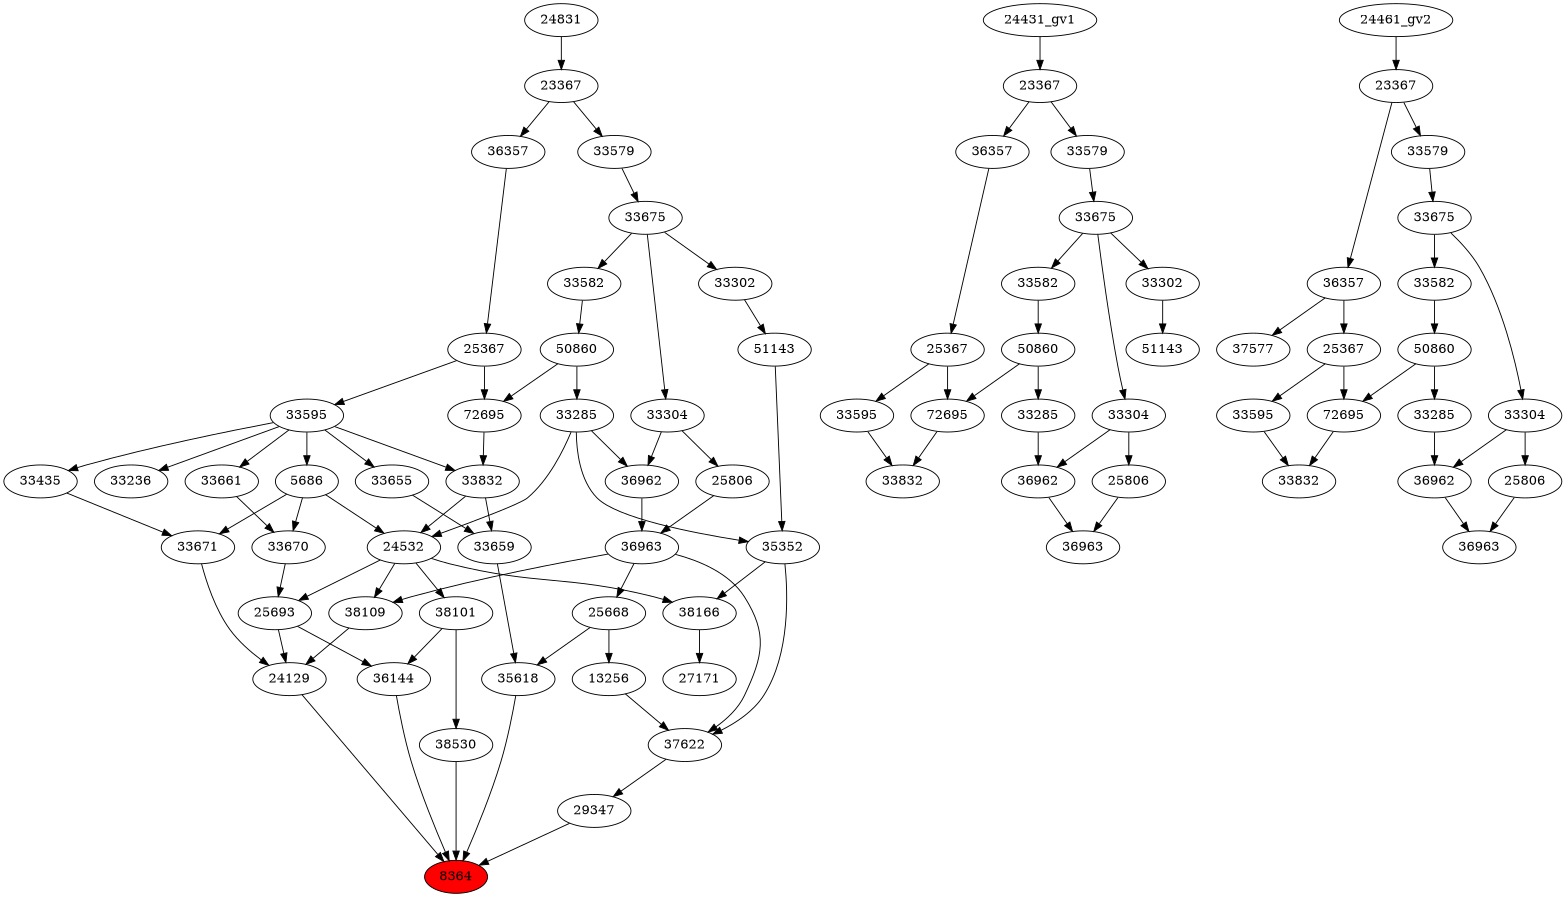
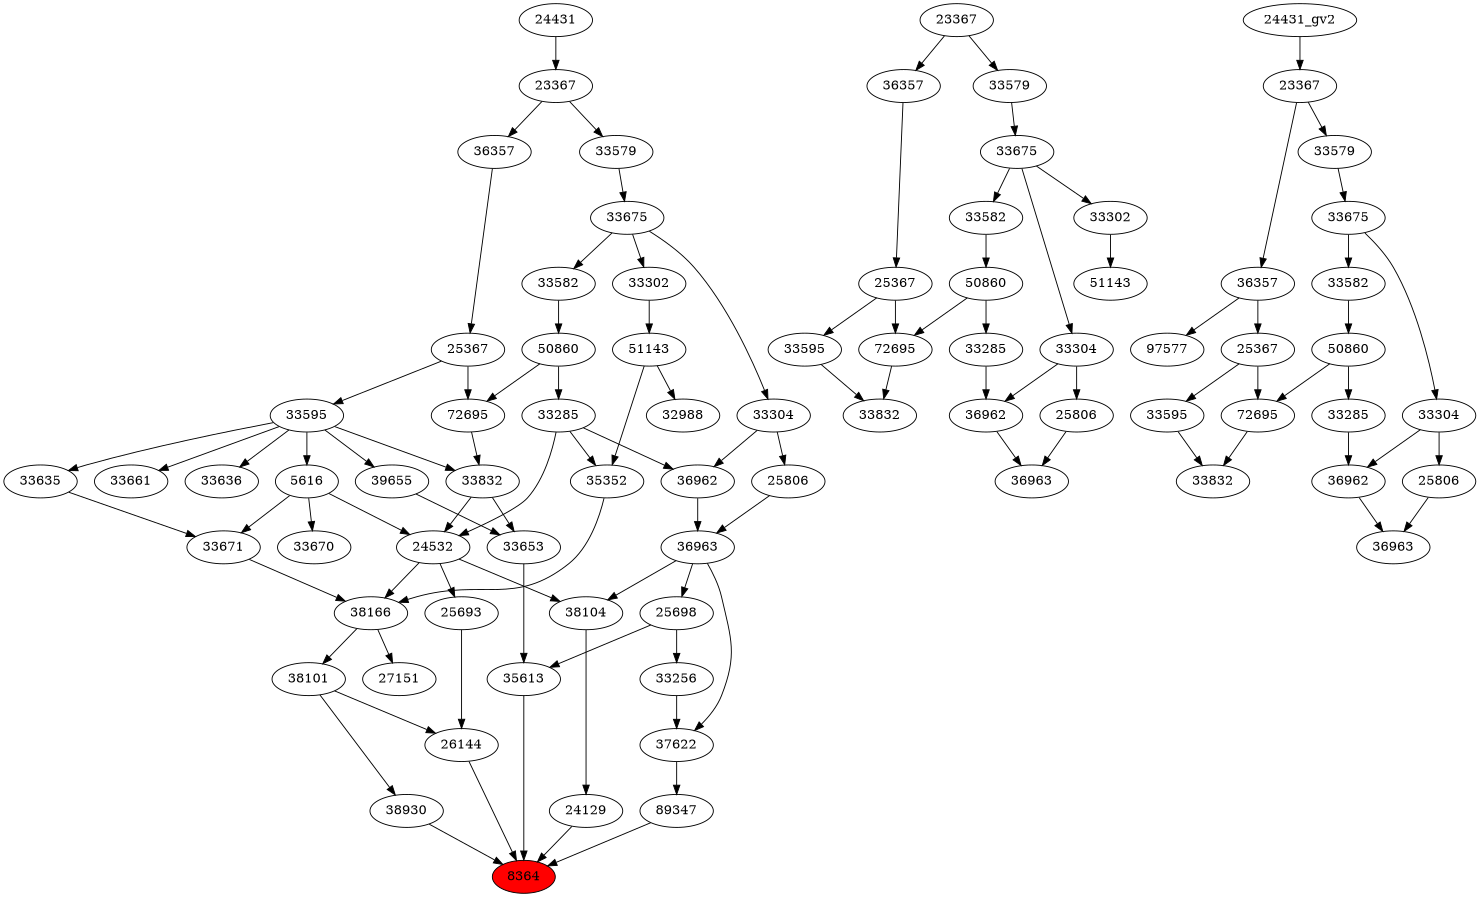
(561, 20) -> (556, 20)
(1040, 20) -> none
(1396, 20) -> (1300, 20)
(1253, 350) -> (1167, 350)
none -> (683, 416)
(41, 481) -> (41, 481)
(131, 481) -> (222, 481)
(307, 481) -> (307, 481)
(392, 481) -> (392, 481)
(249, 509) -> none
(495, 547) -> (524, 547)
(283, 576) -> none
(427, 577) -> (343, 643)
(365, 613) -> (586, 613)
(609, 613) -> (677, 613)
(222, 618) -> (293, 578)
(281, 642) -> none
(779, 659) -> none
(394, 679) -> (462, 745)
(518, 679) -> (524, 679)
(609, 679) -> (677, 679)
(700, 679) -> (399, 679)
(456, 745) -> (407, 811)
(594, 811) -> (677, 811)
